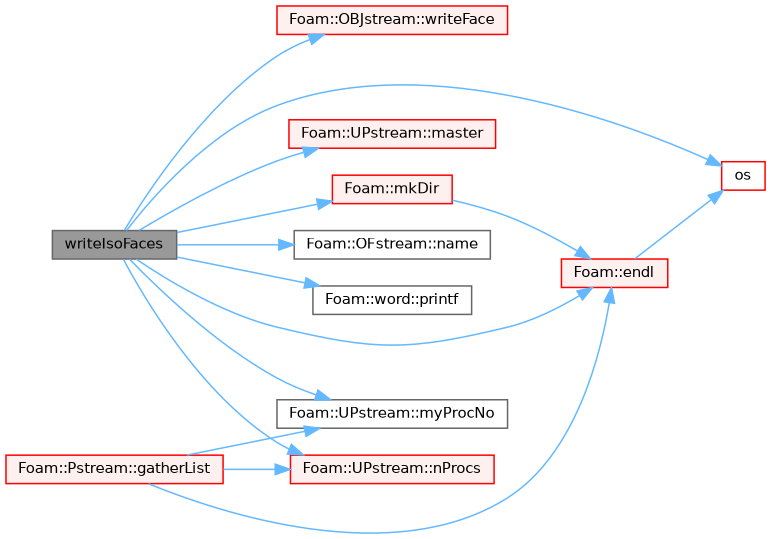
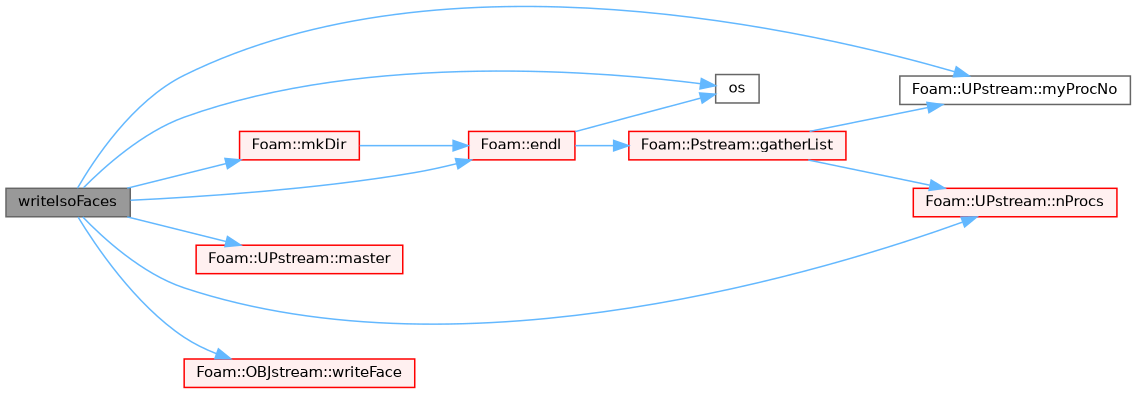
(743, 176) -> (737, 89)
(392, 245) -> none
(392, 300) -> none
(440, 524) -> (594, 146)
